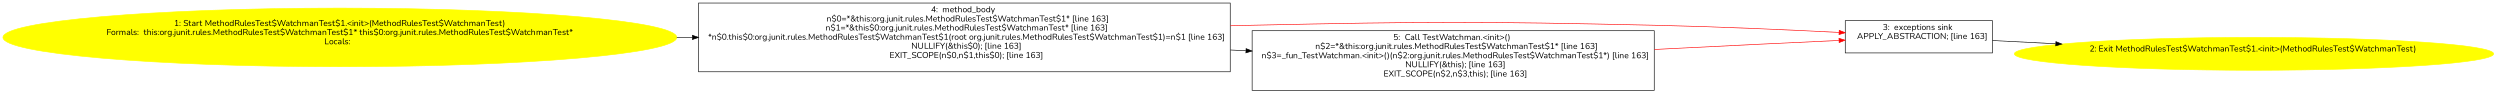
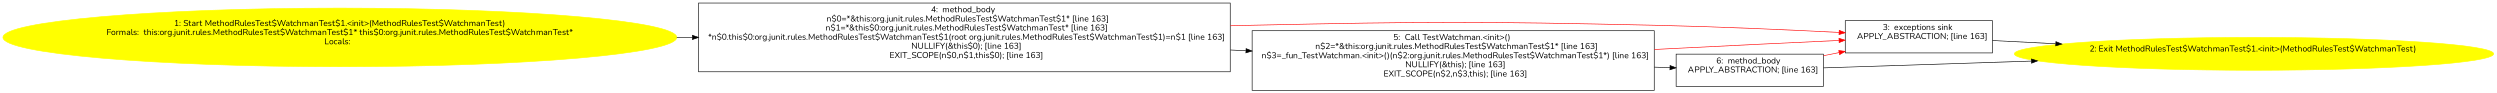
none -> (1750, 70)
